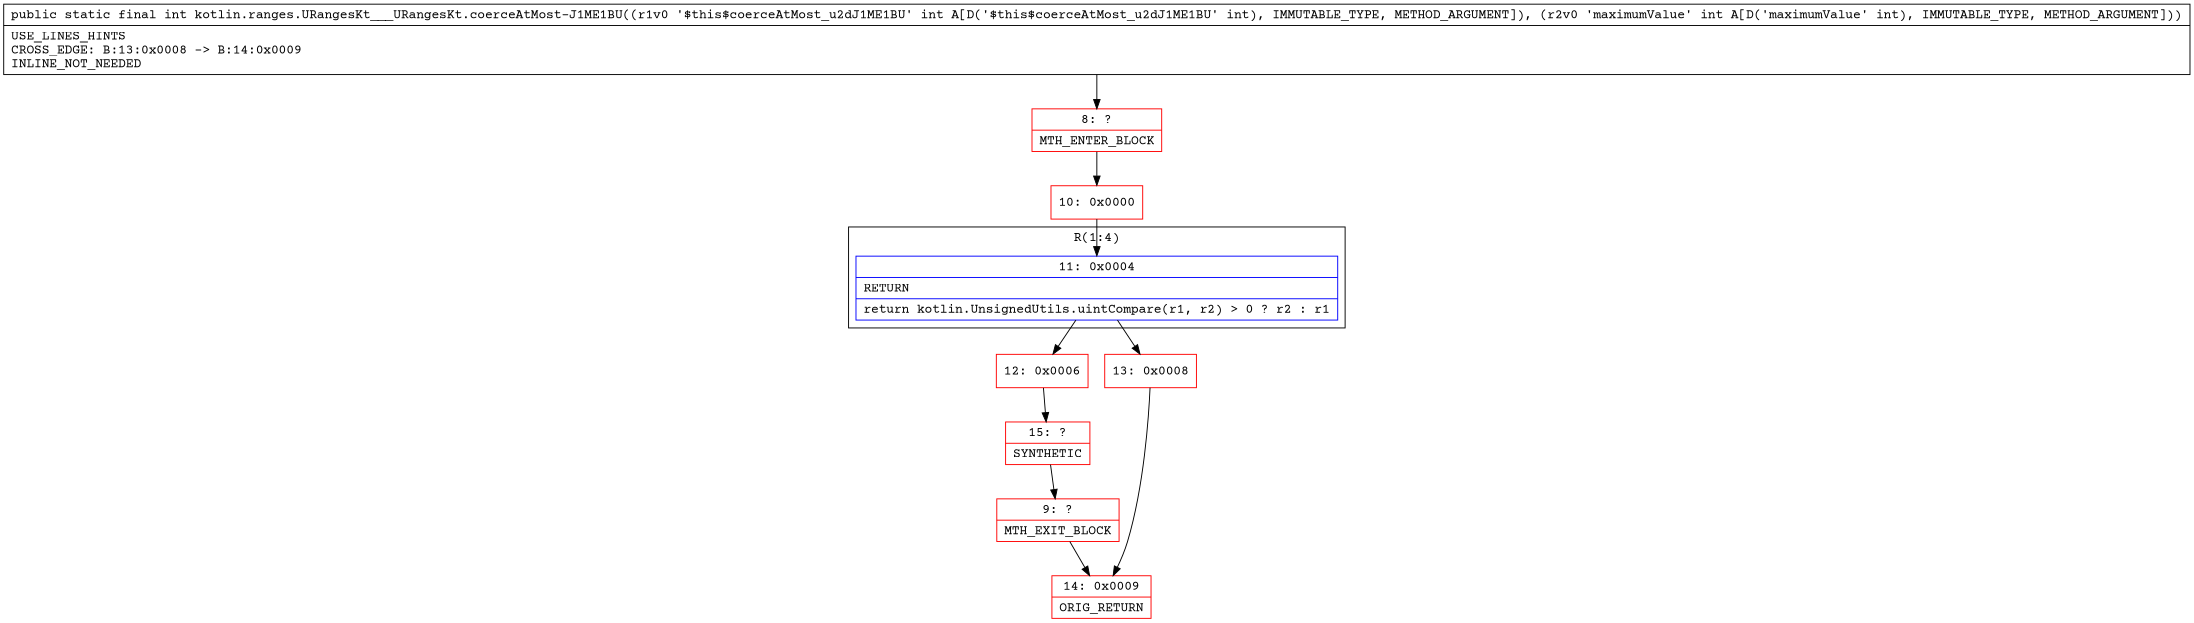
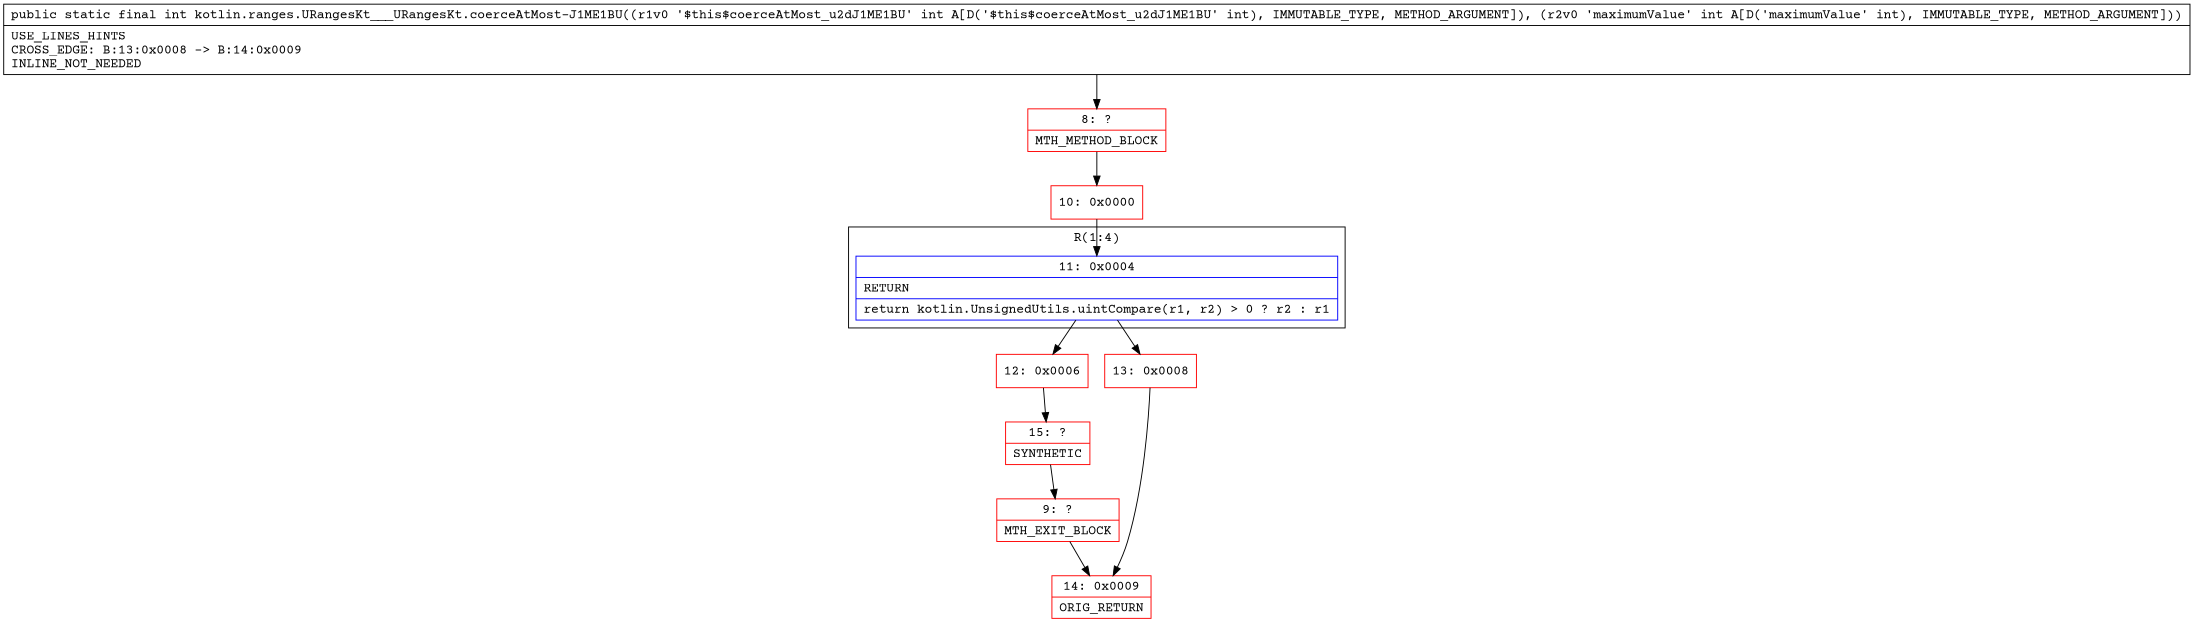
(1097, 140) -> (1097, 140)
